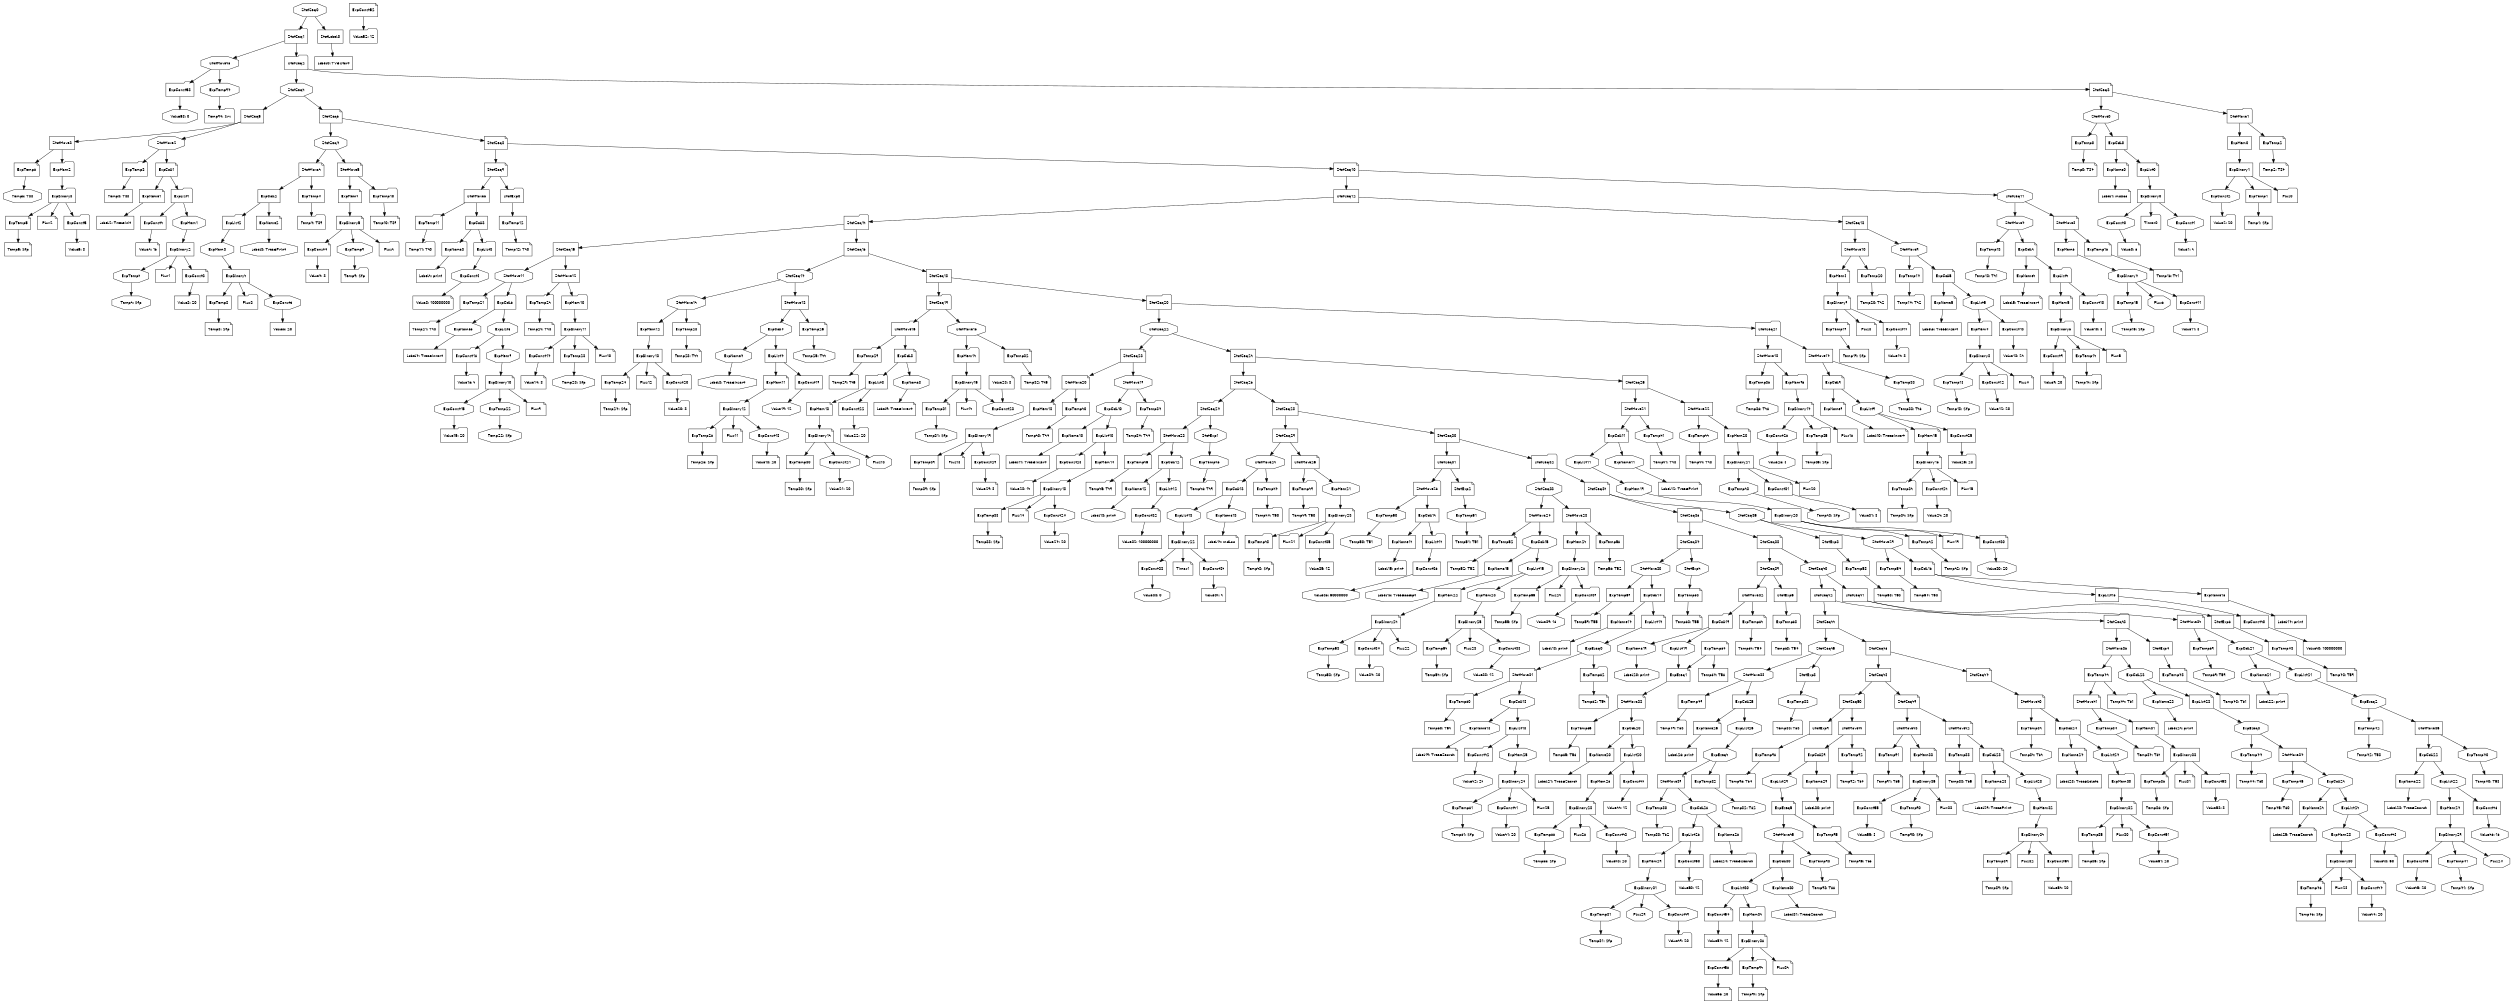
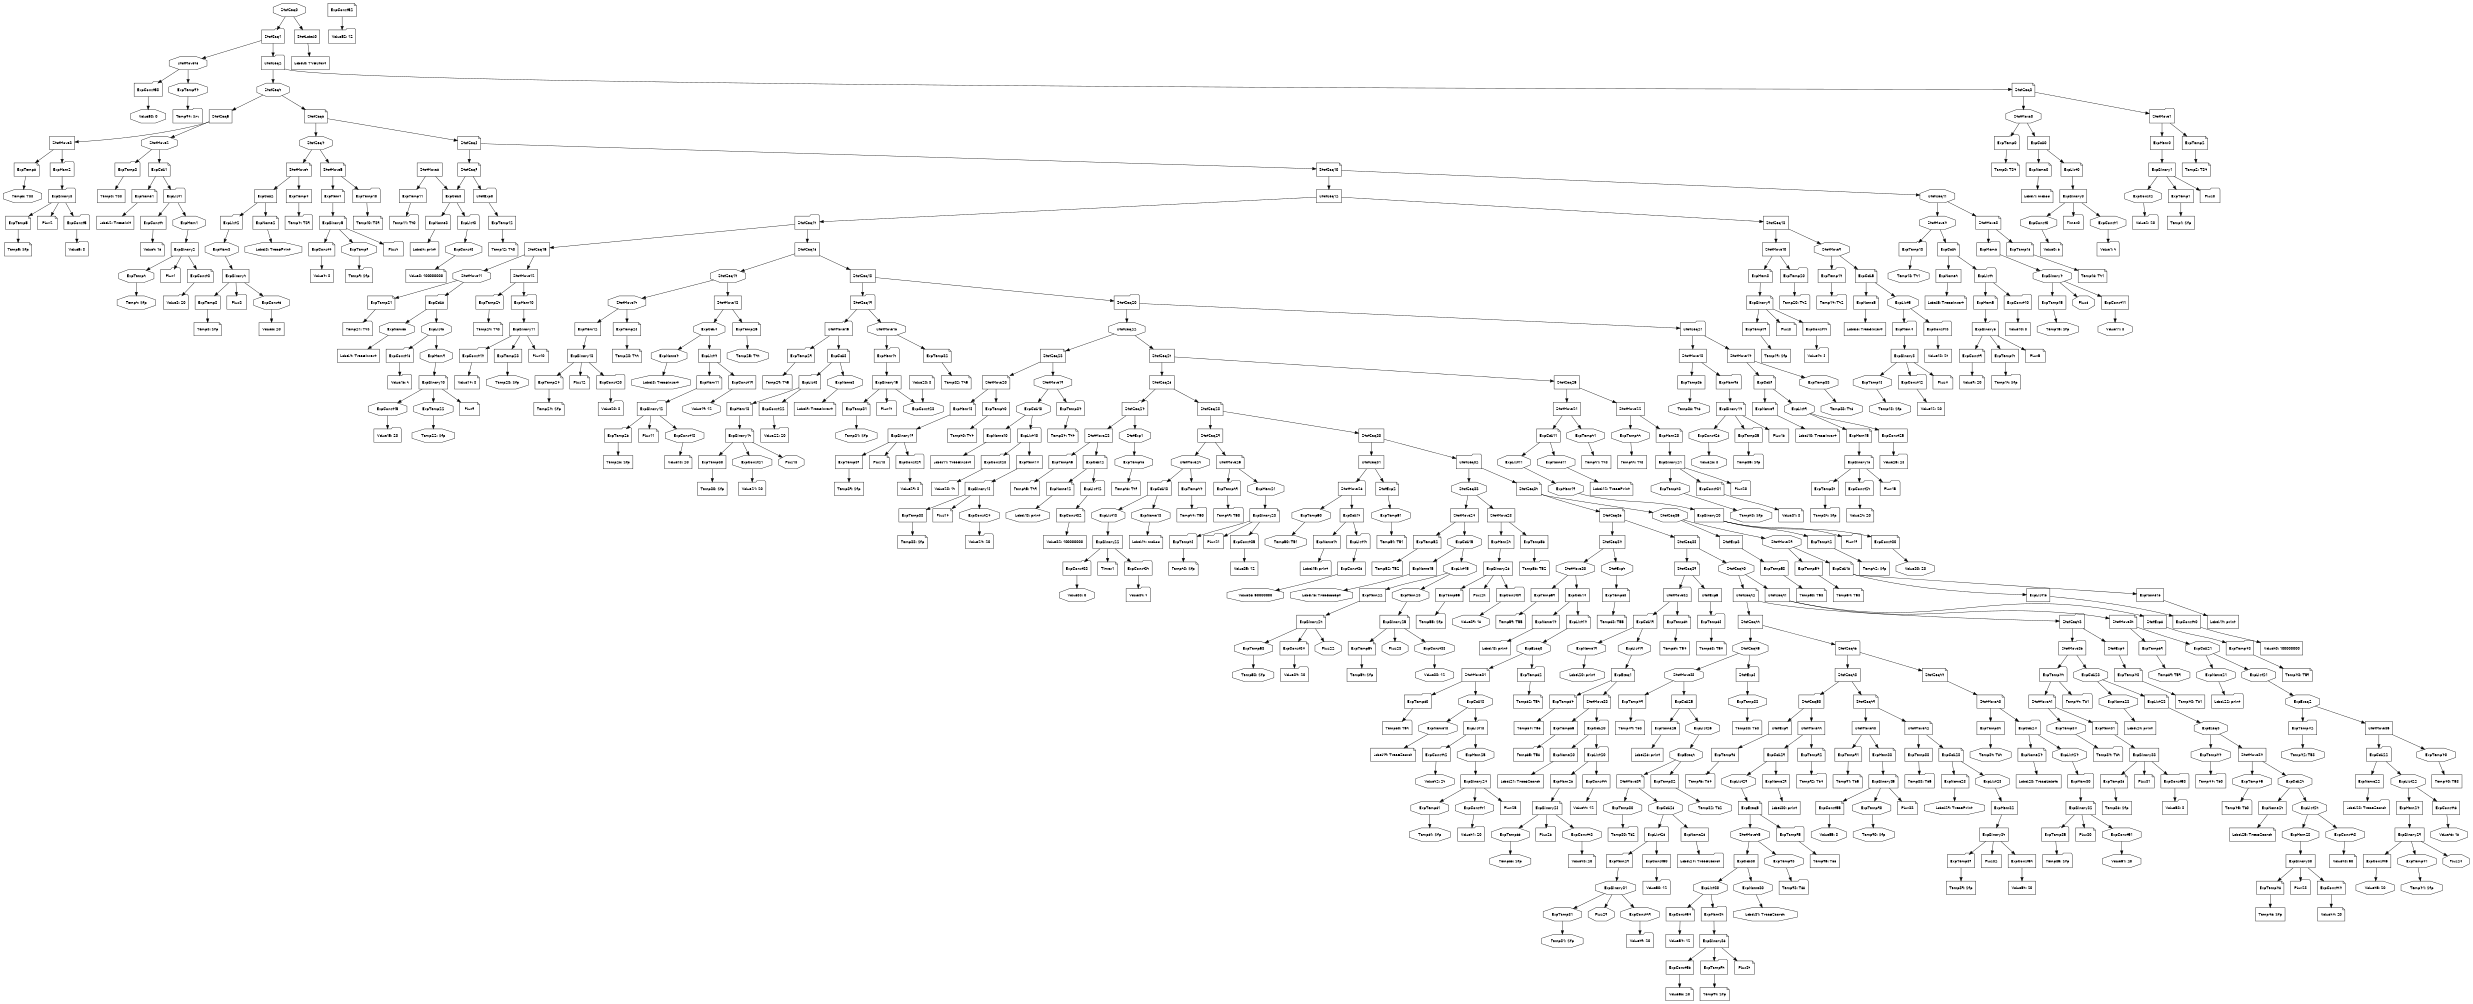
(487, 181) -> (462, 181)
(1698, 661) -> (1596, 687)
